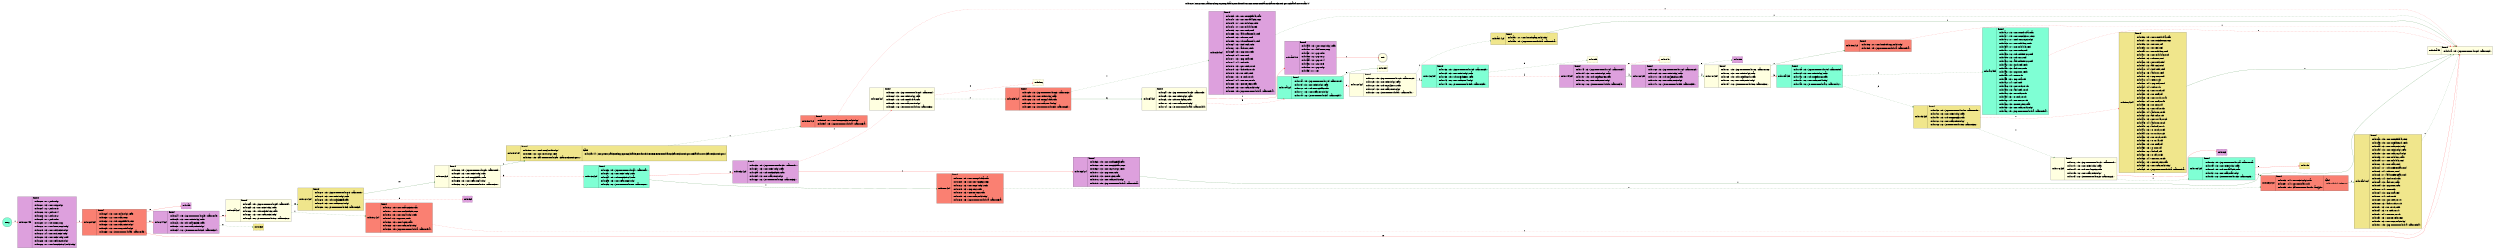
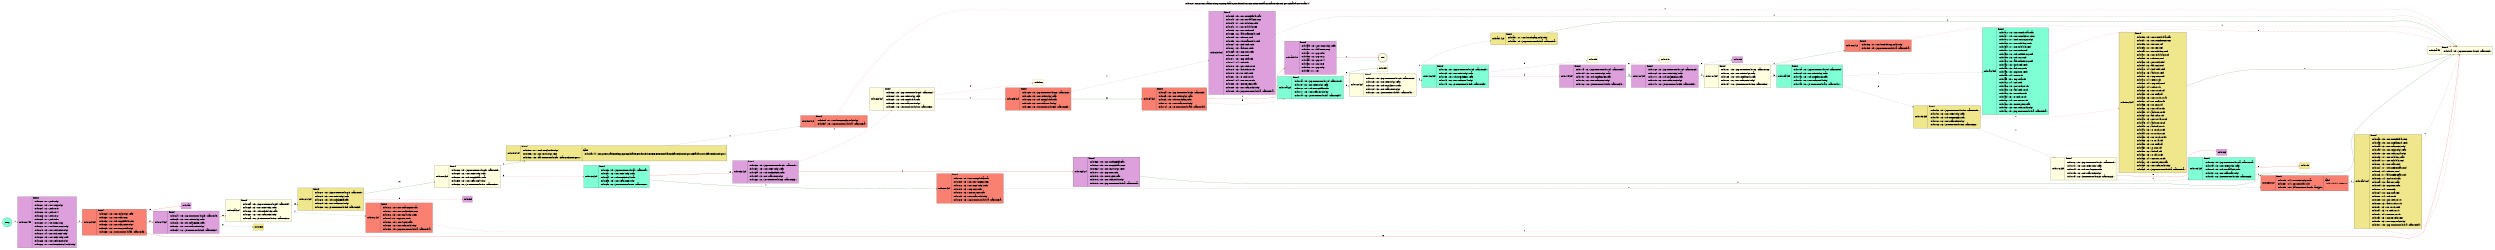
(1174, 99) -> (1174, 99)
